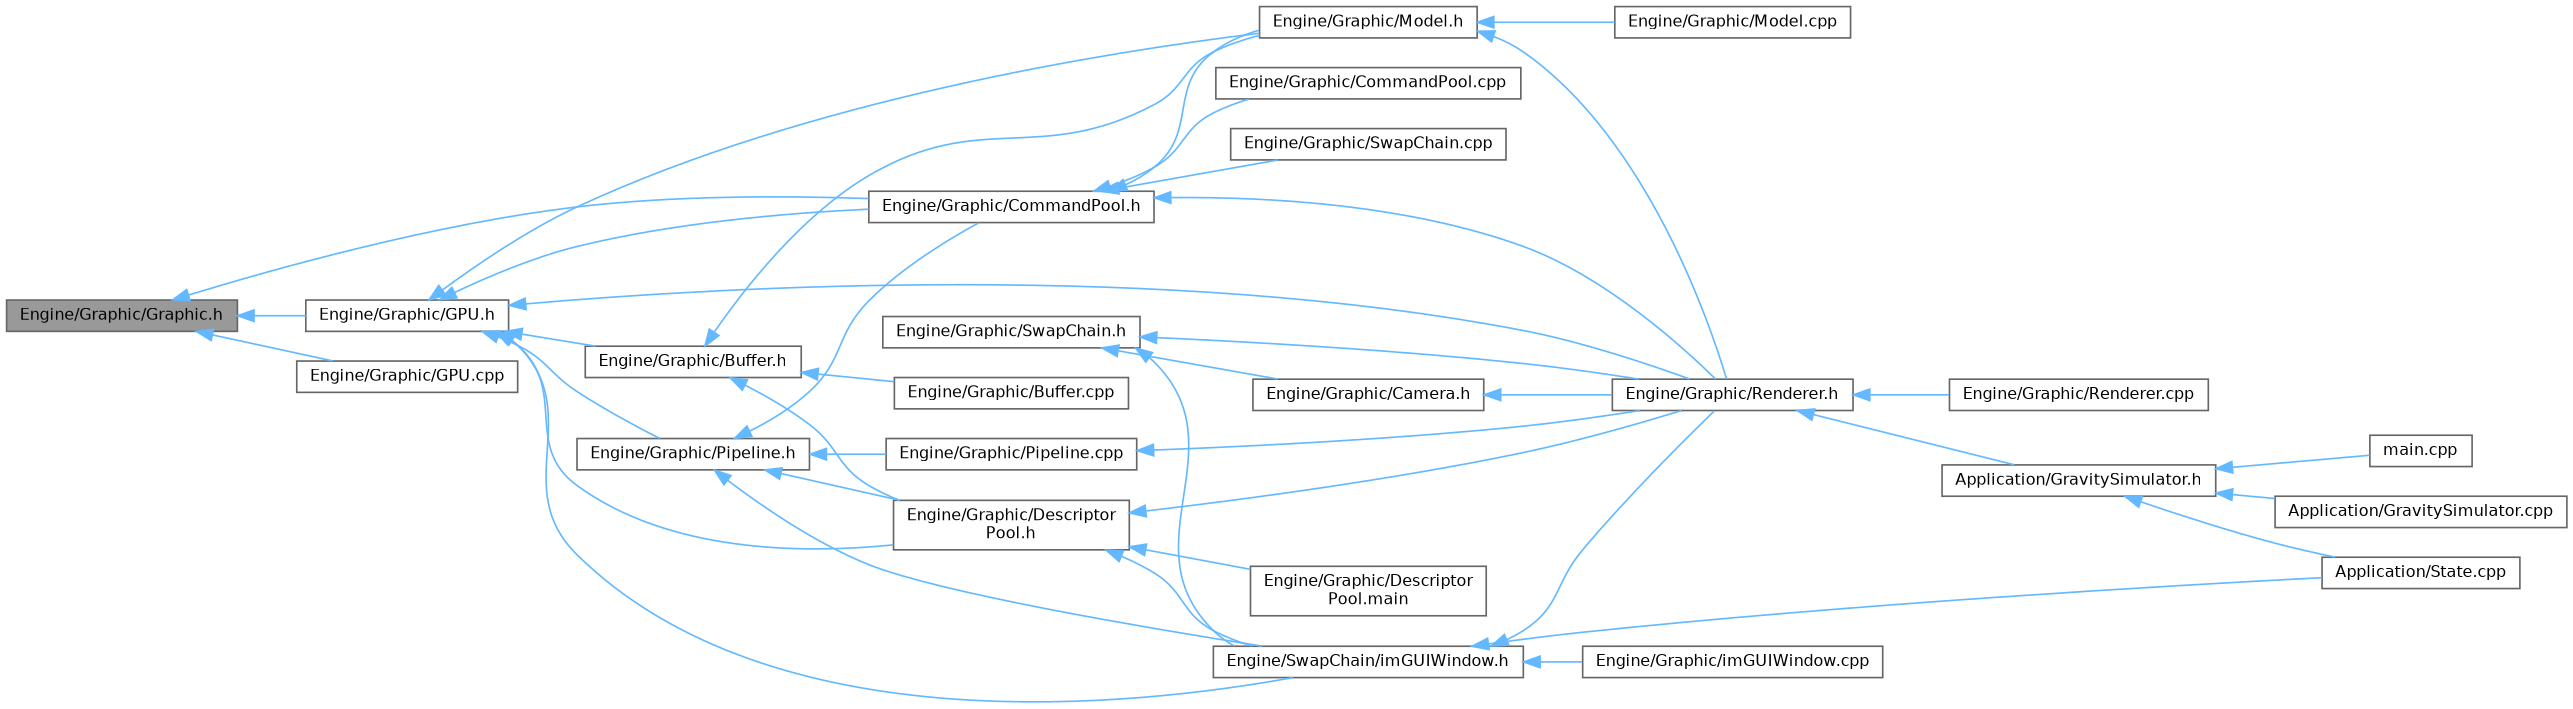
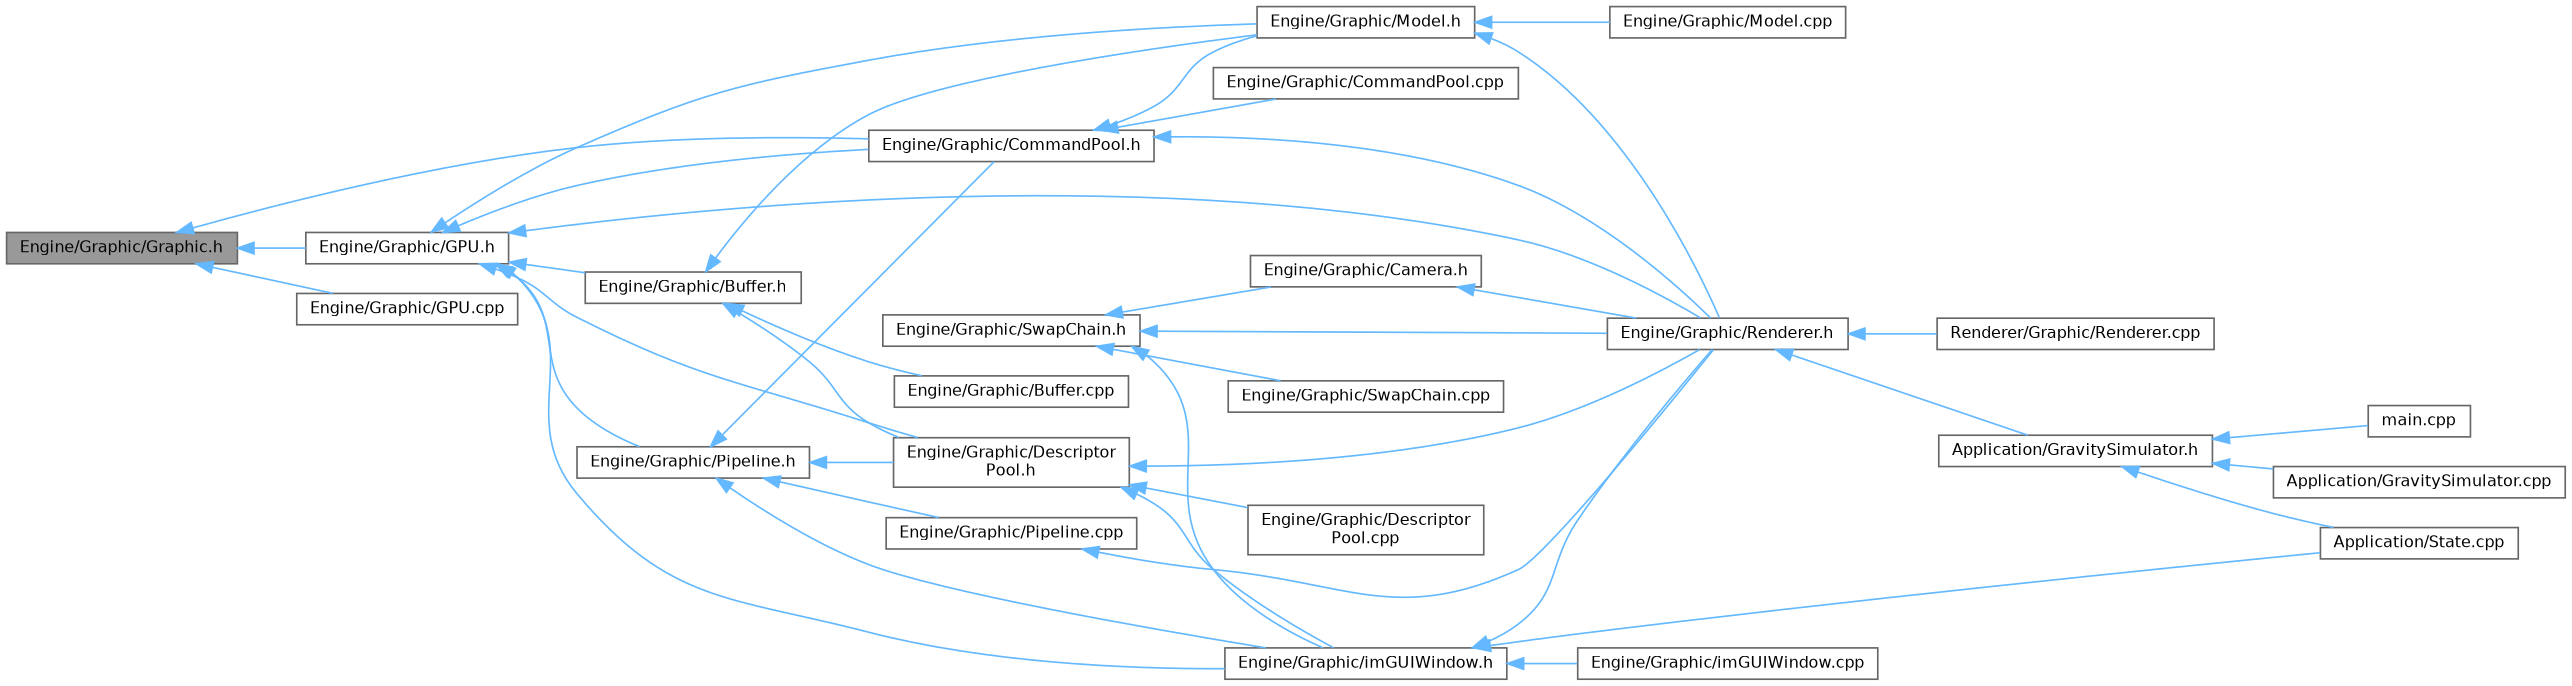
(1198, 174) -> (1197, 365)
(2079, 395) -> (2076, 334)
(1368, 591) -> (1366, 530)
(1368, 662) -> (1366, 664)
